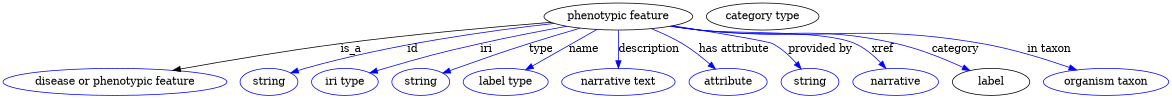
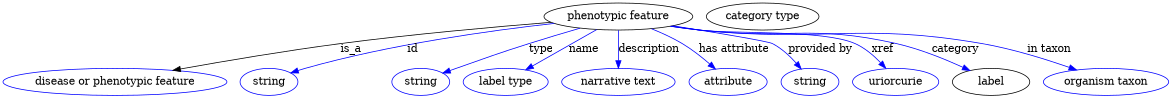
(345, 82) -> none
(896, 82) -> (896, 82)
